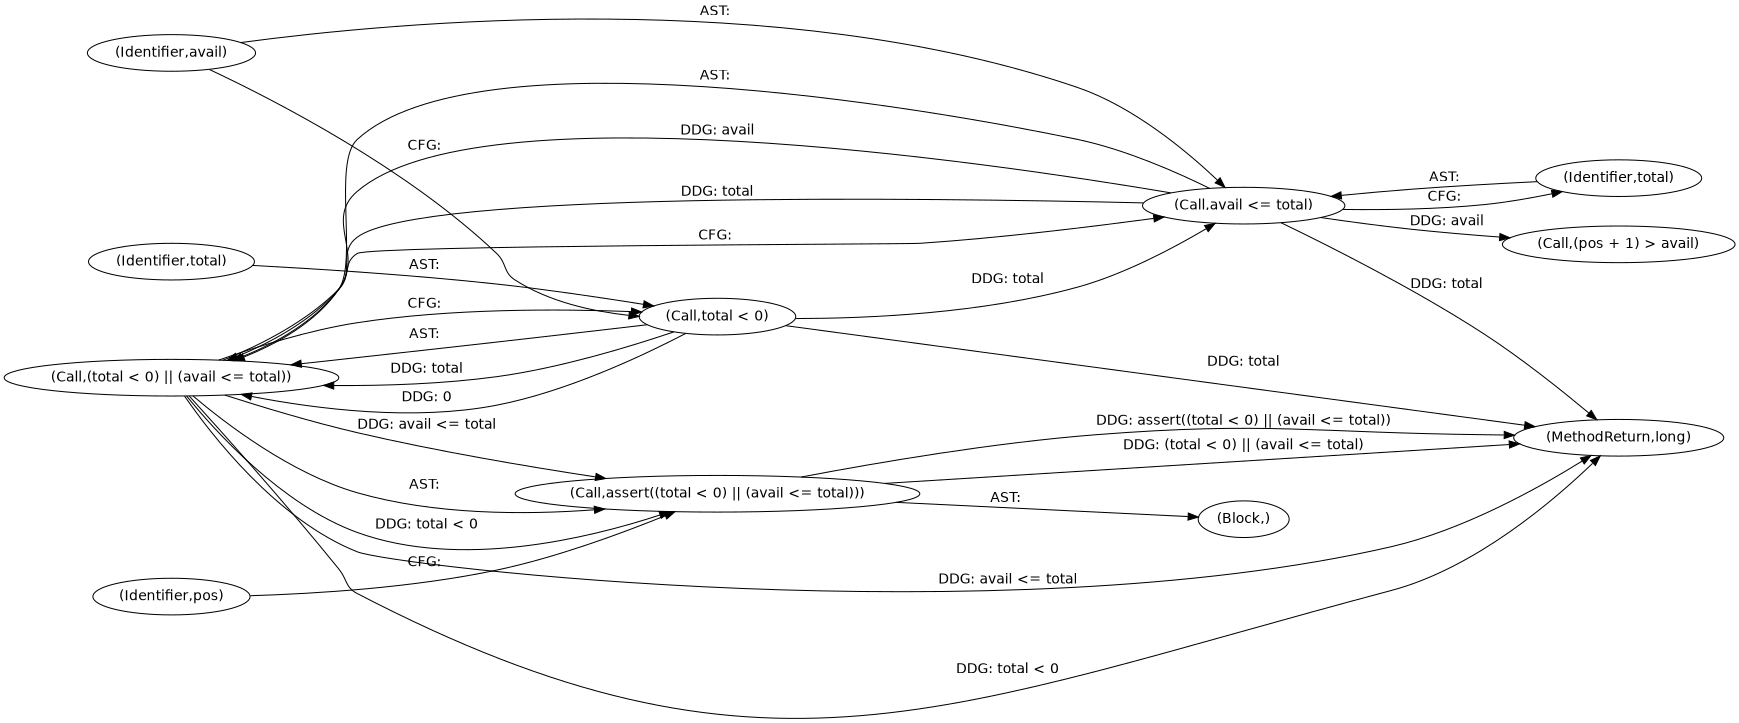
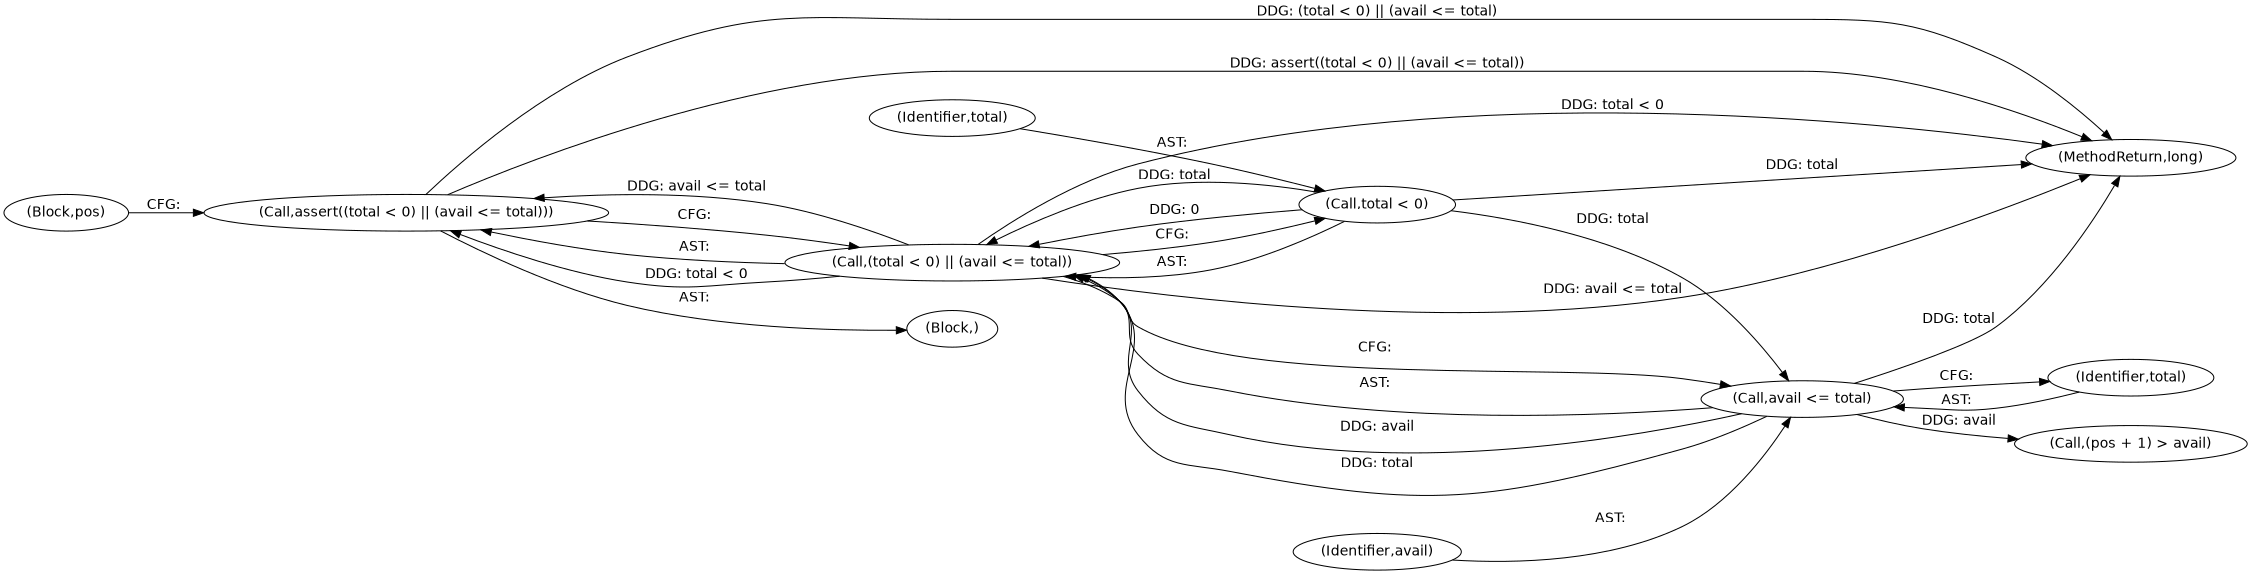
(423, 193) -> none
none -> (719, 231)
(171, 597) -> (66, 213)
